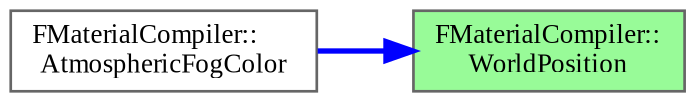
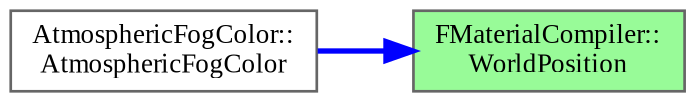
(164, 51) -> (164, 51)
